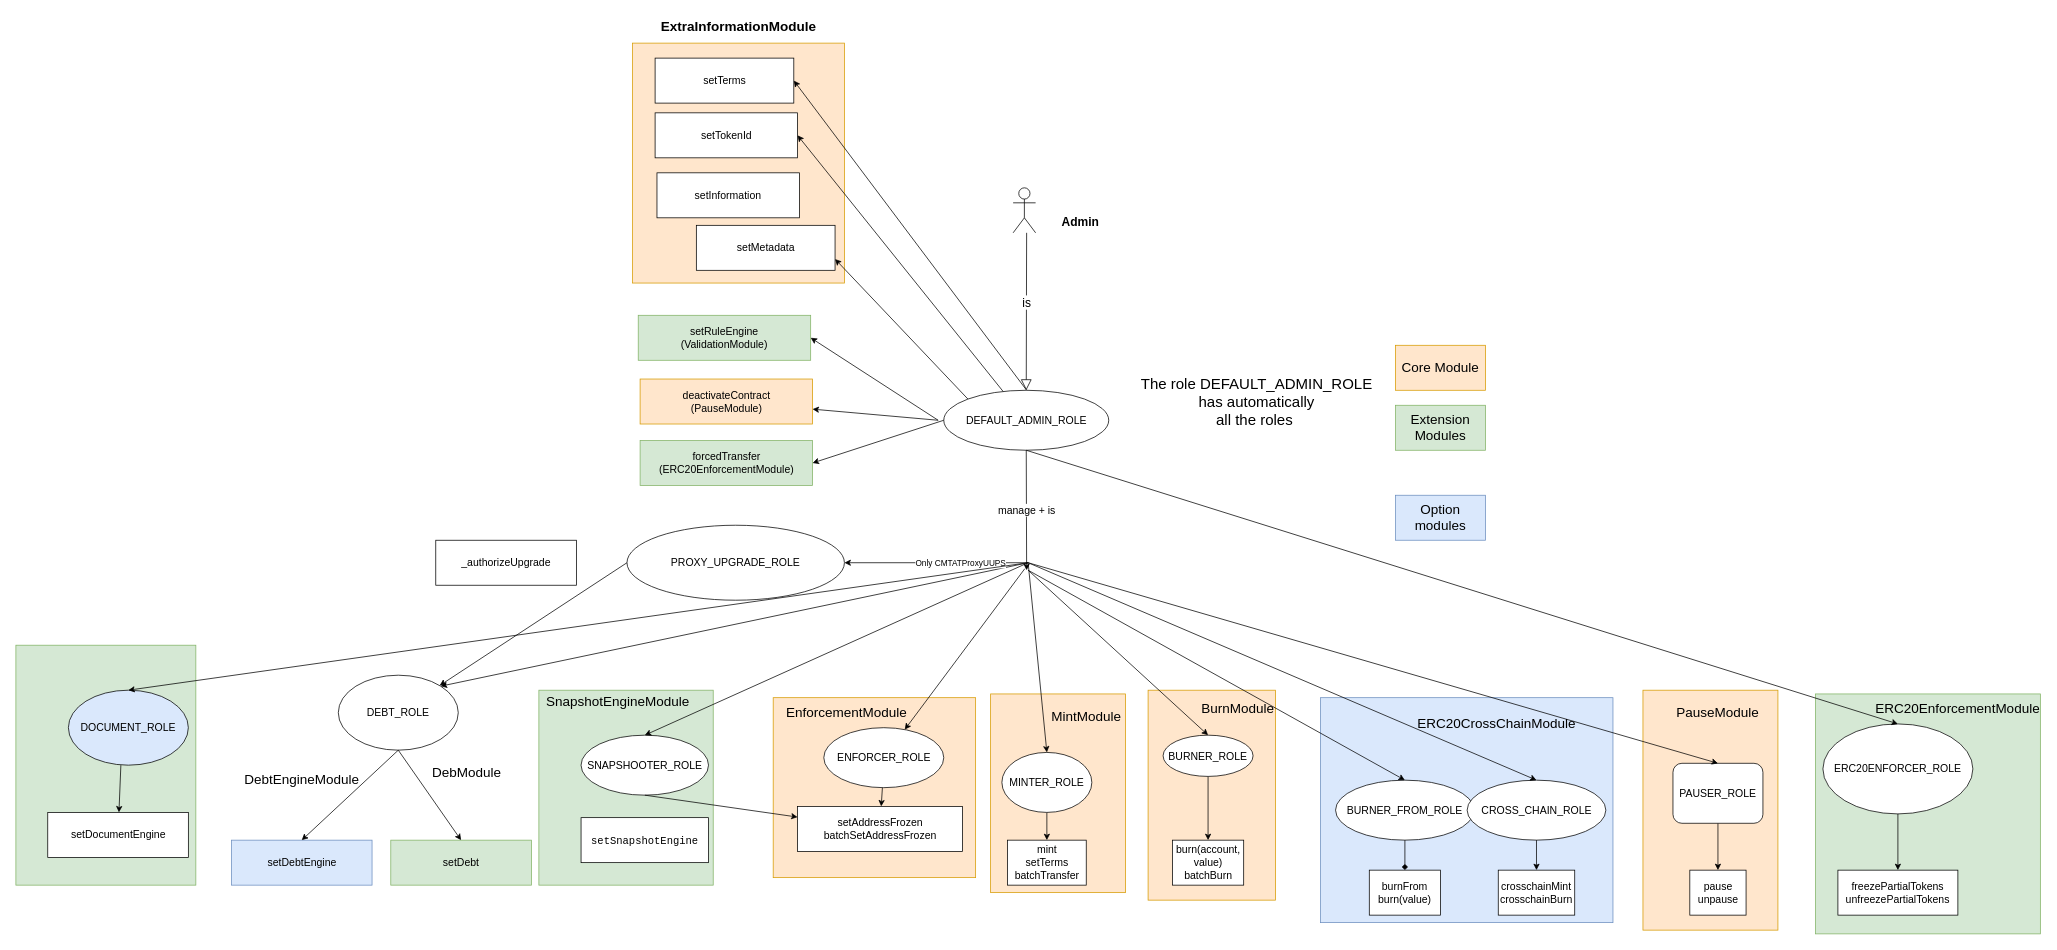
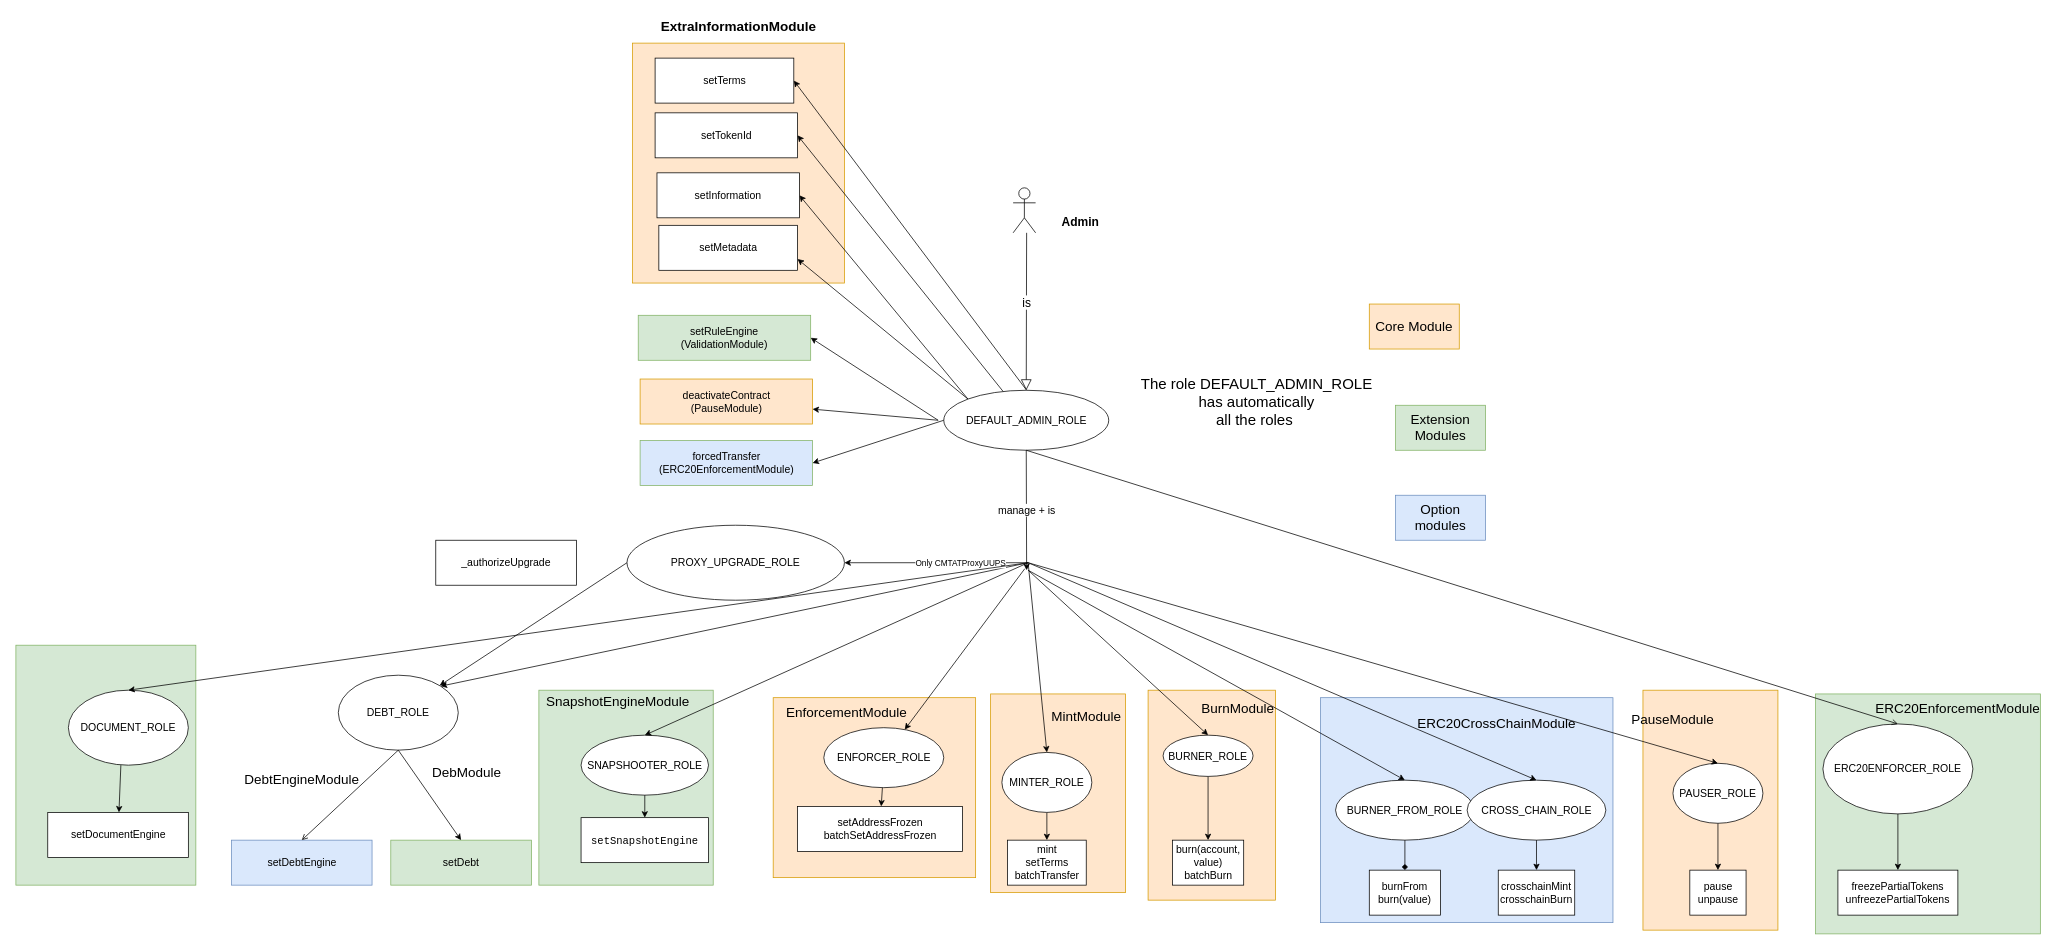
(765, 248) -> (728, 248)
none -> (879, 292)
(1440, 368) -> (1414, 327)
(726, 463) -> (726, 463)
(1718, 713) -> (1673, 720)
(1891, 722) -> (1892, 722)
(128, 728) -> (128, 728)
(1718, 794) -> (1718, 794)
(721, 806) -> (644, 804)
(306, 836) -> (305, 837)
